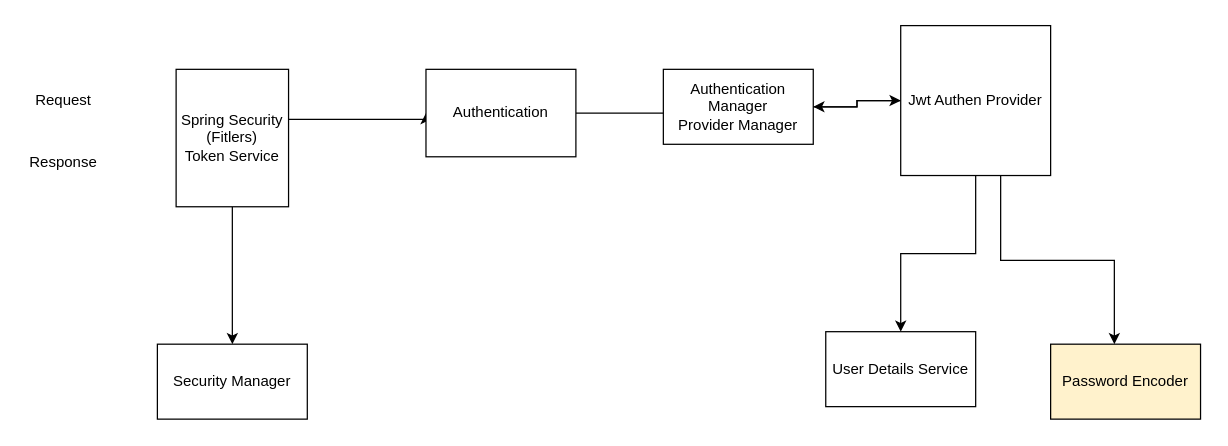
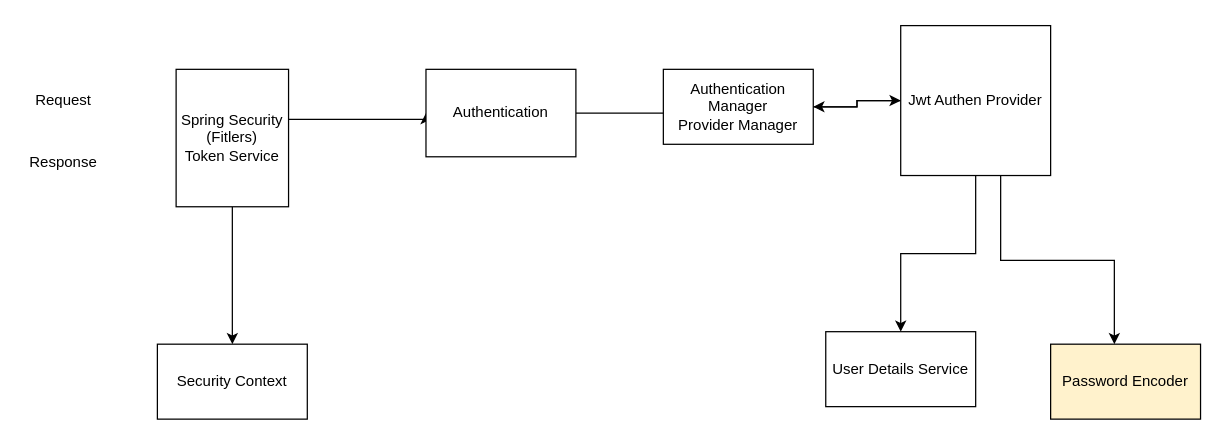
(232, 382) -> (232, 382)
